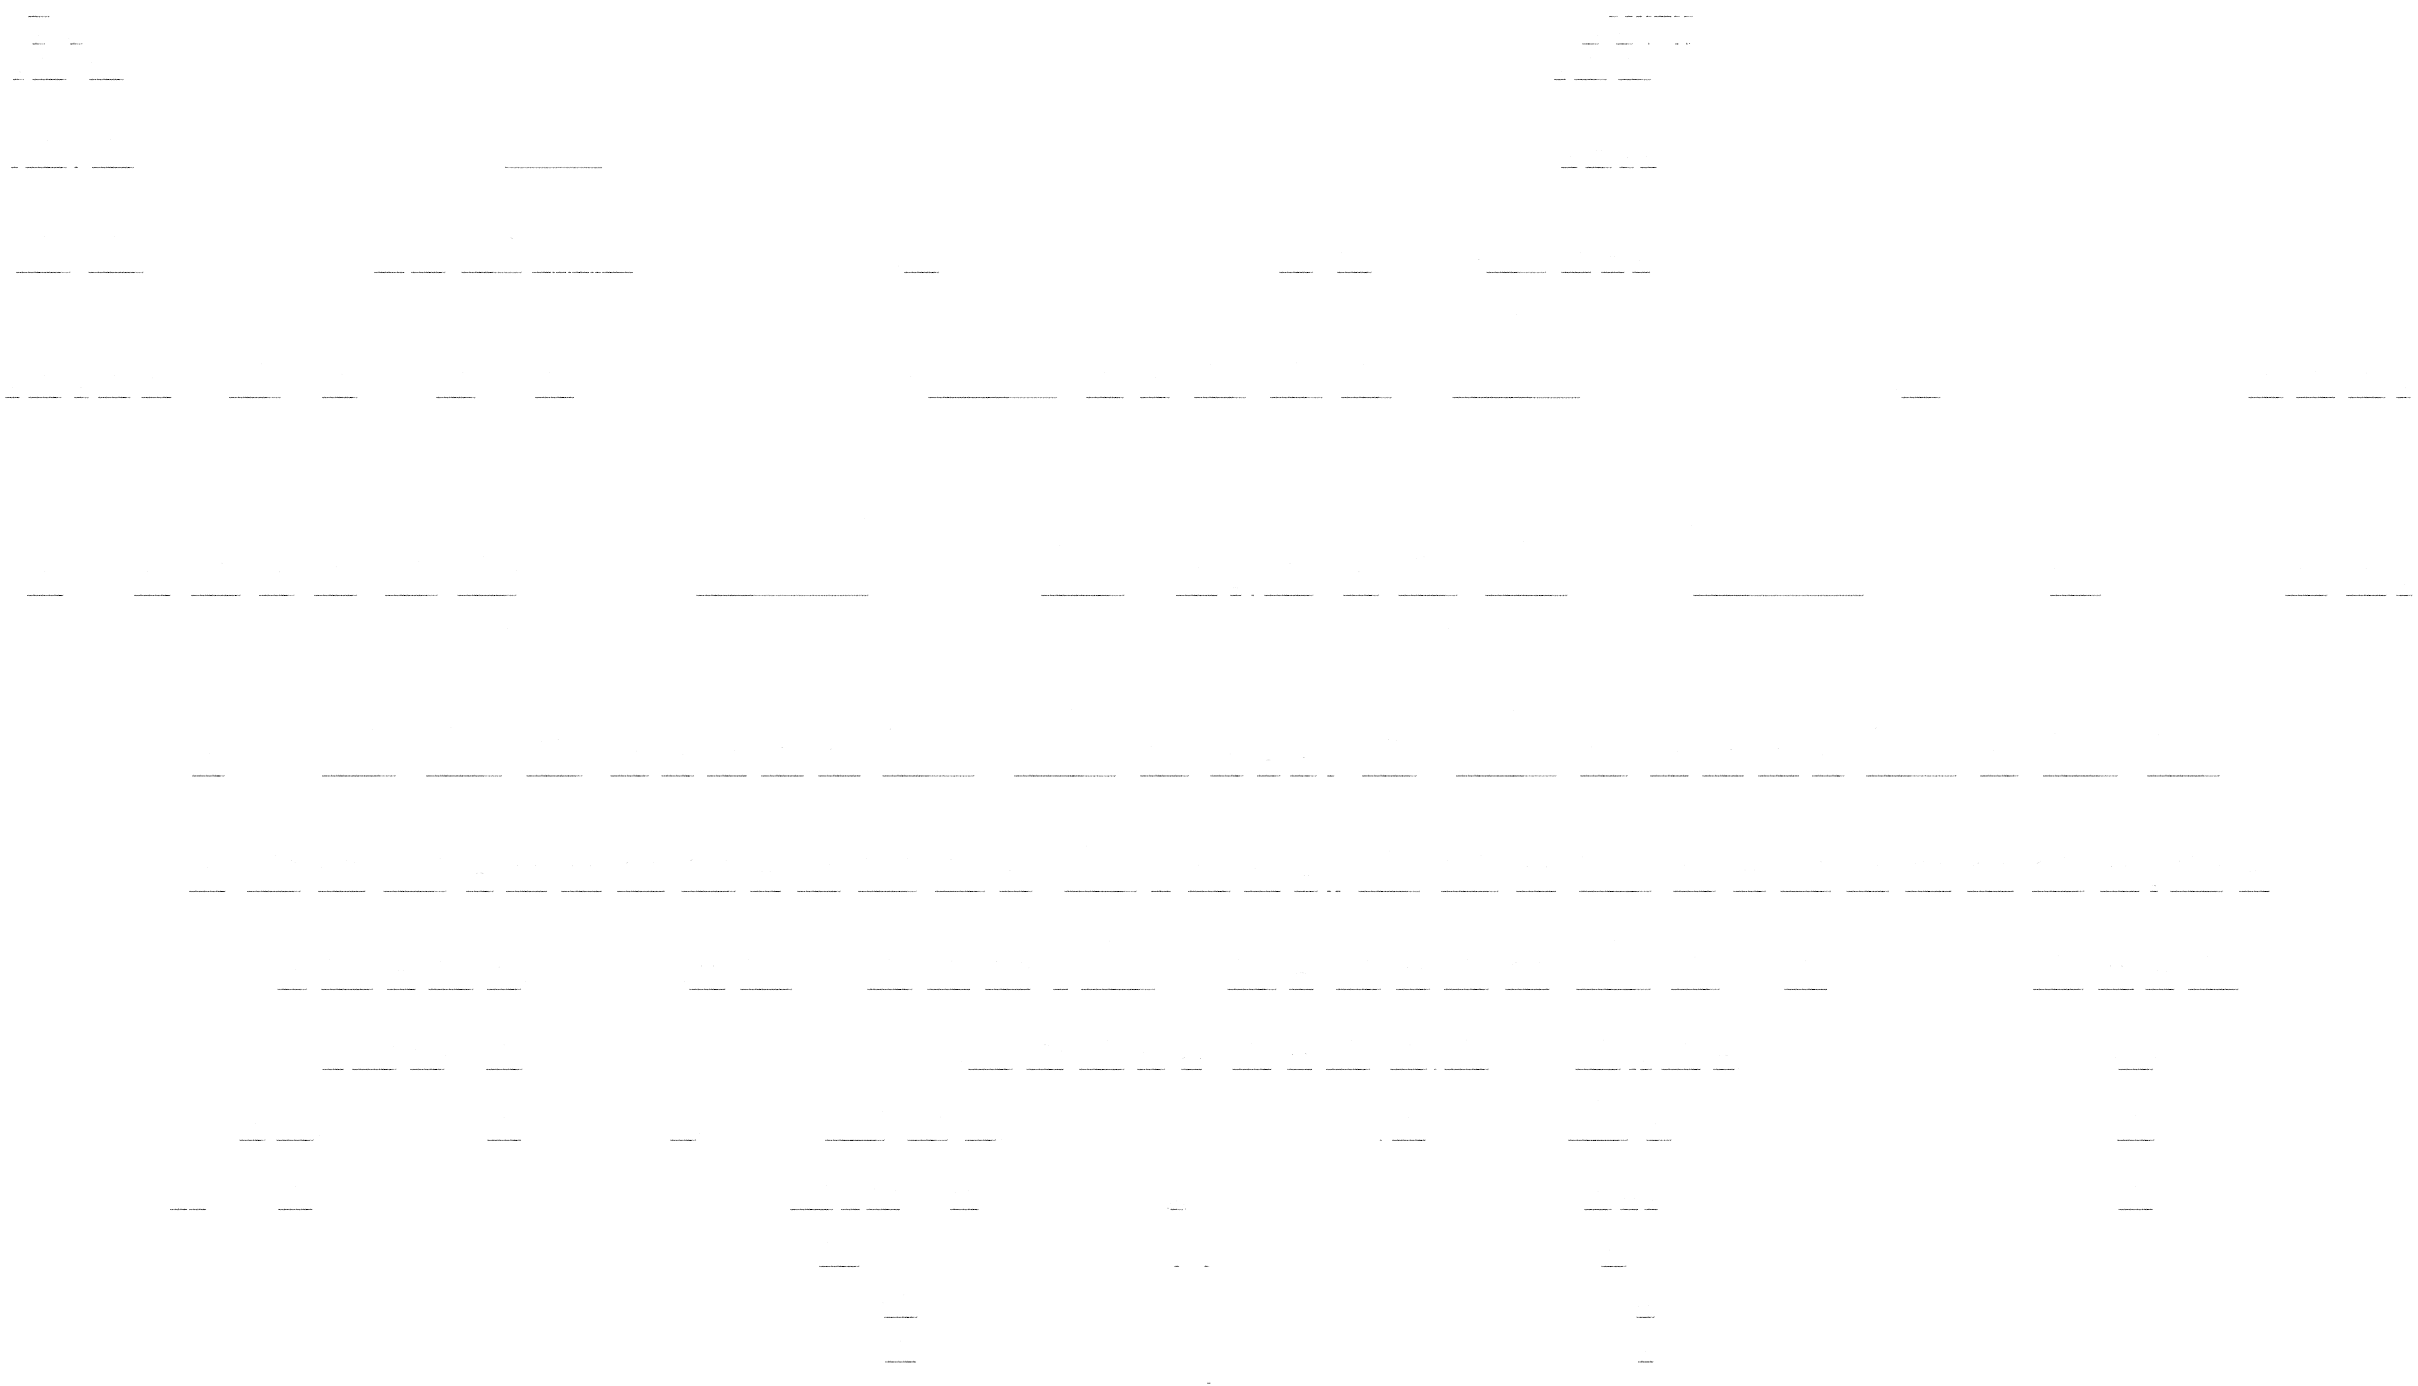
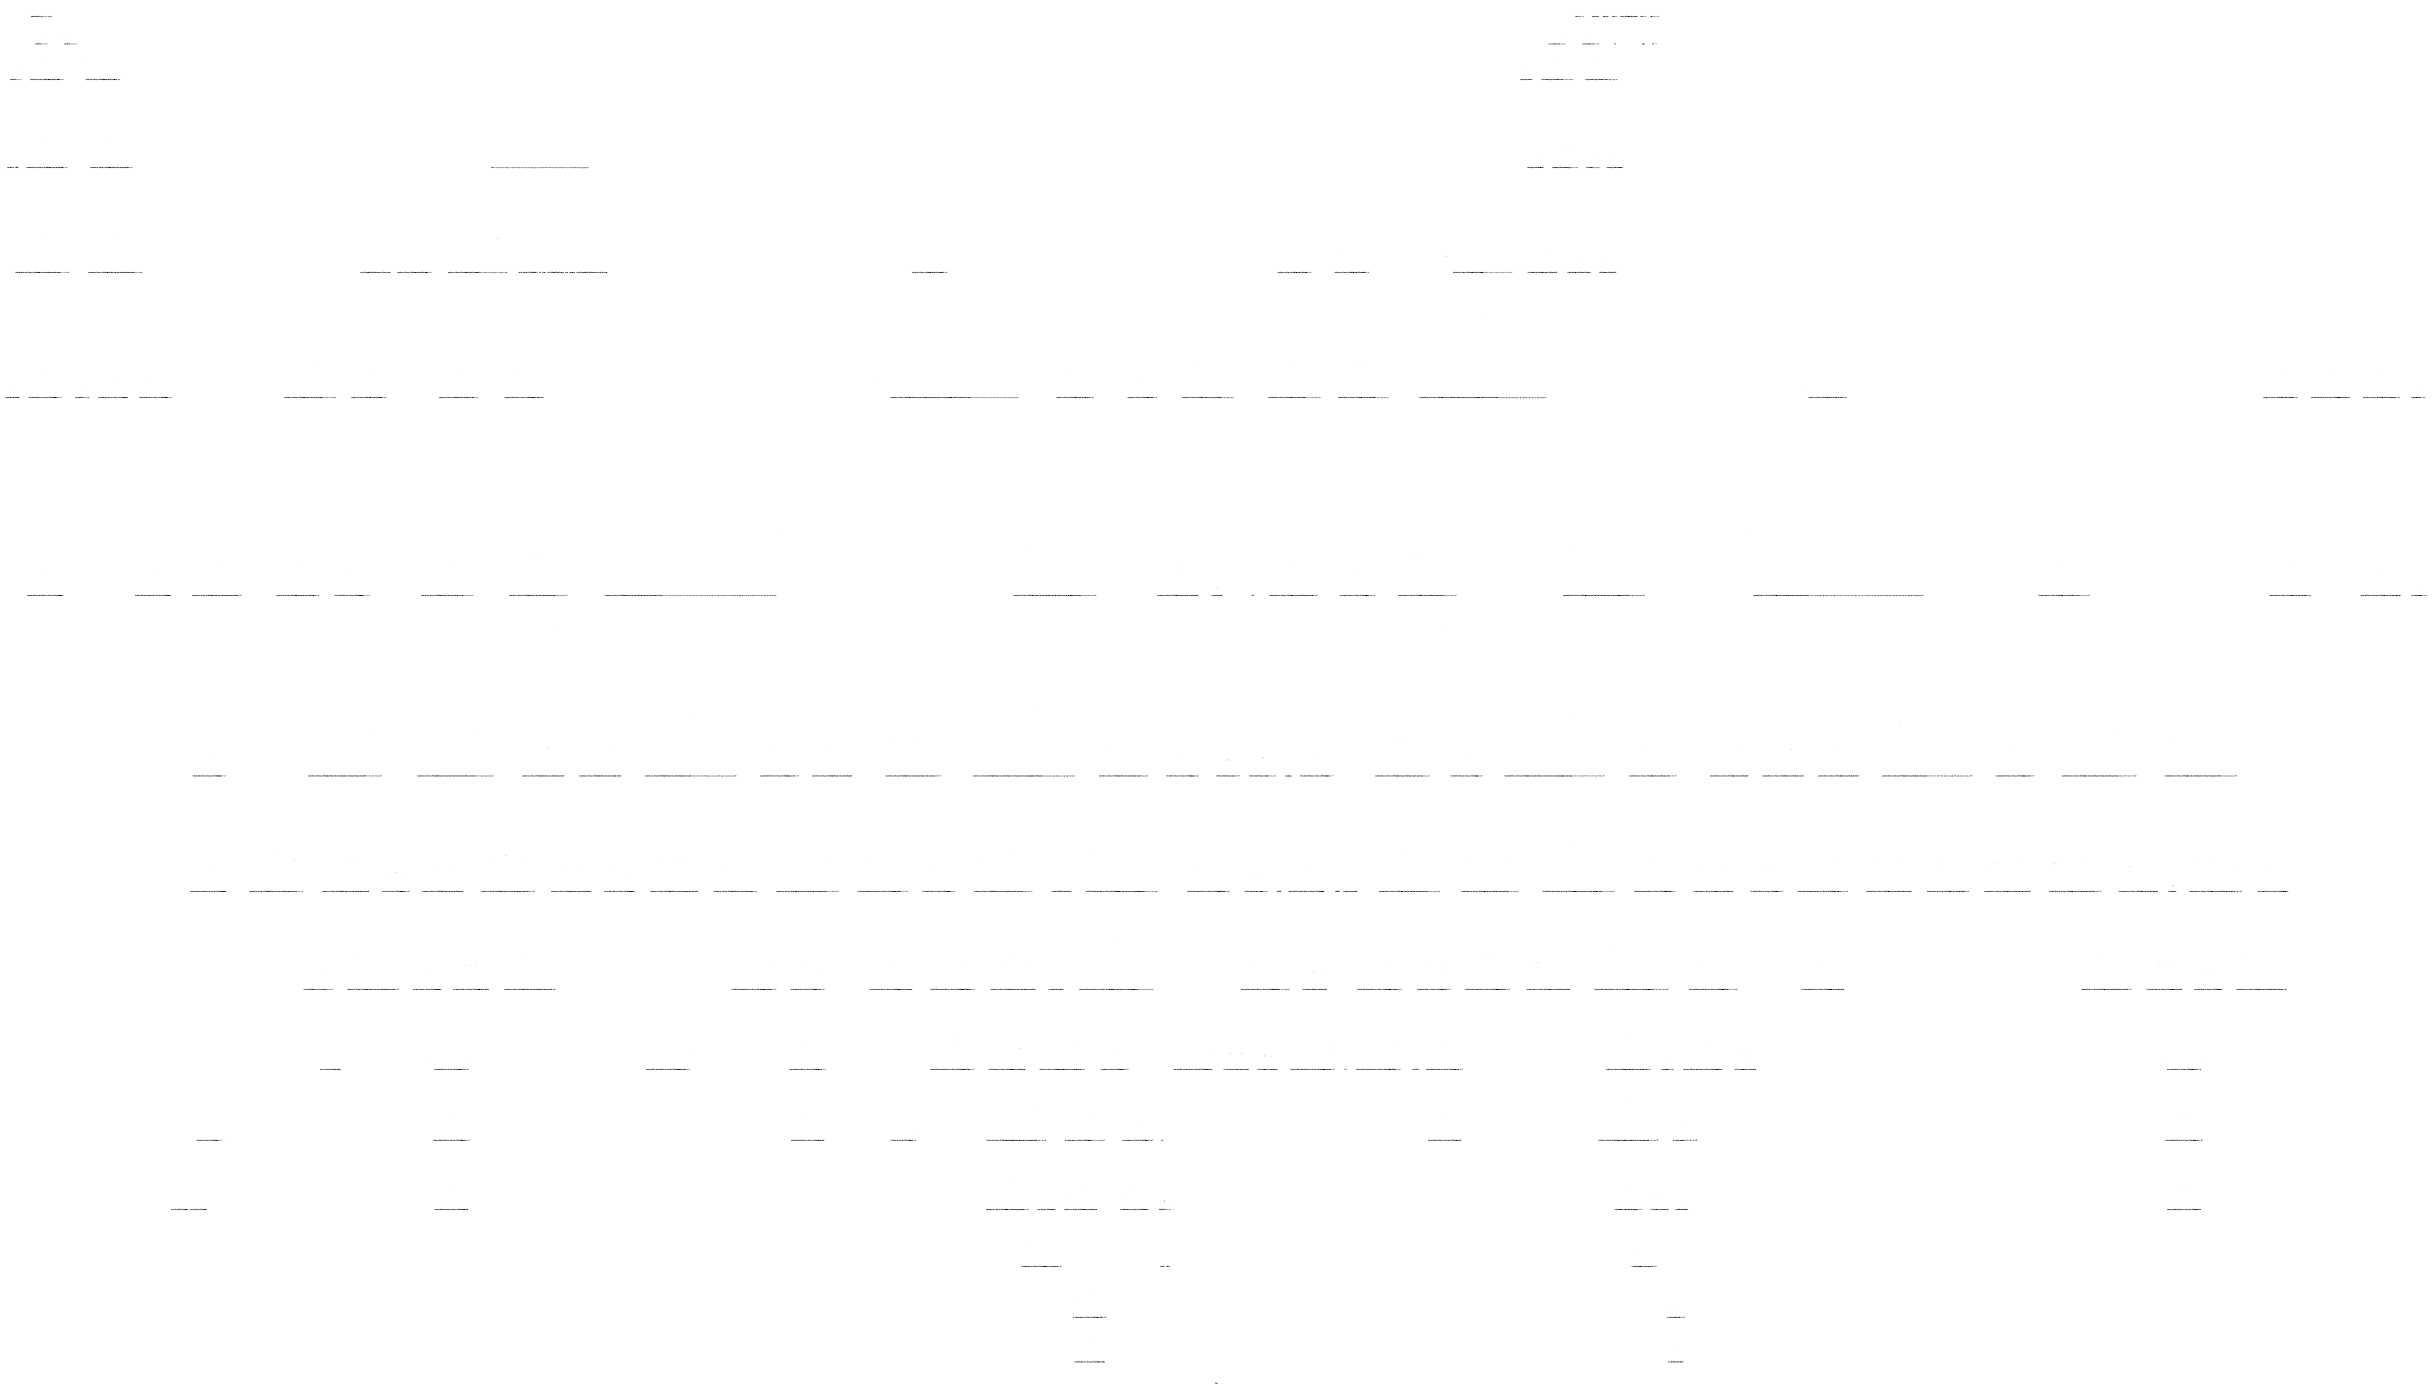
(561, 273) -> none
none -> (1350, 892)
